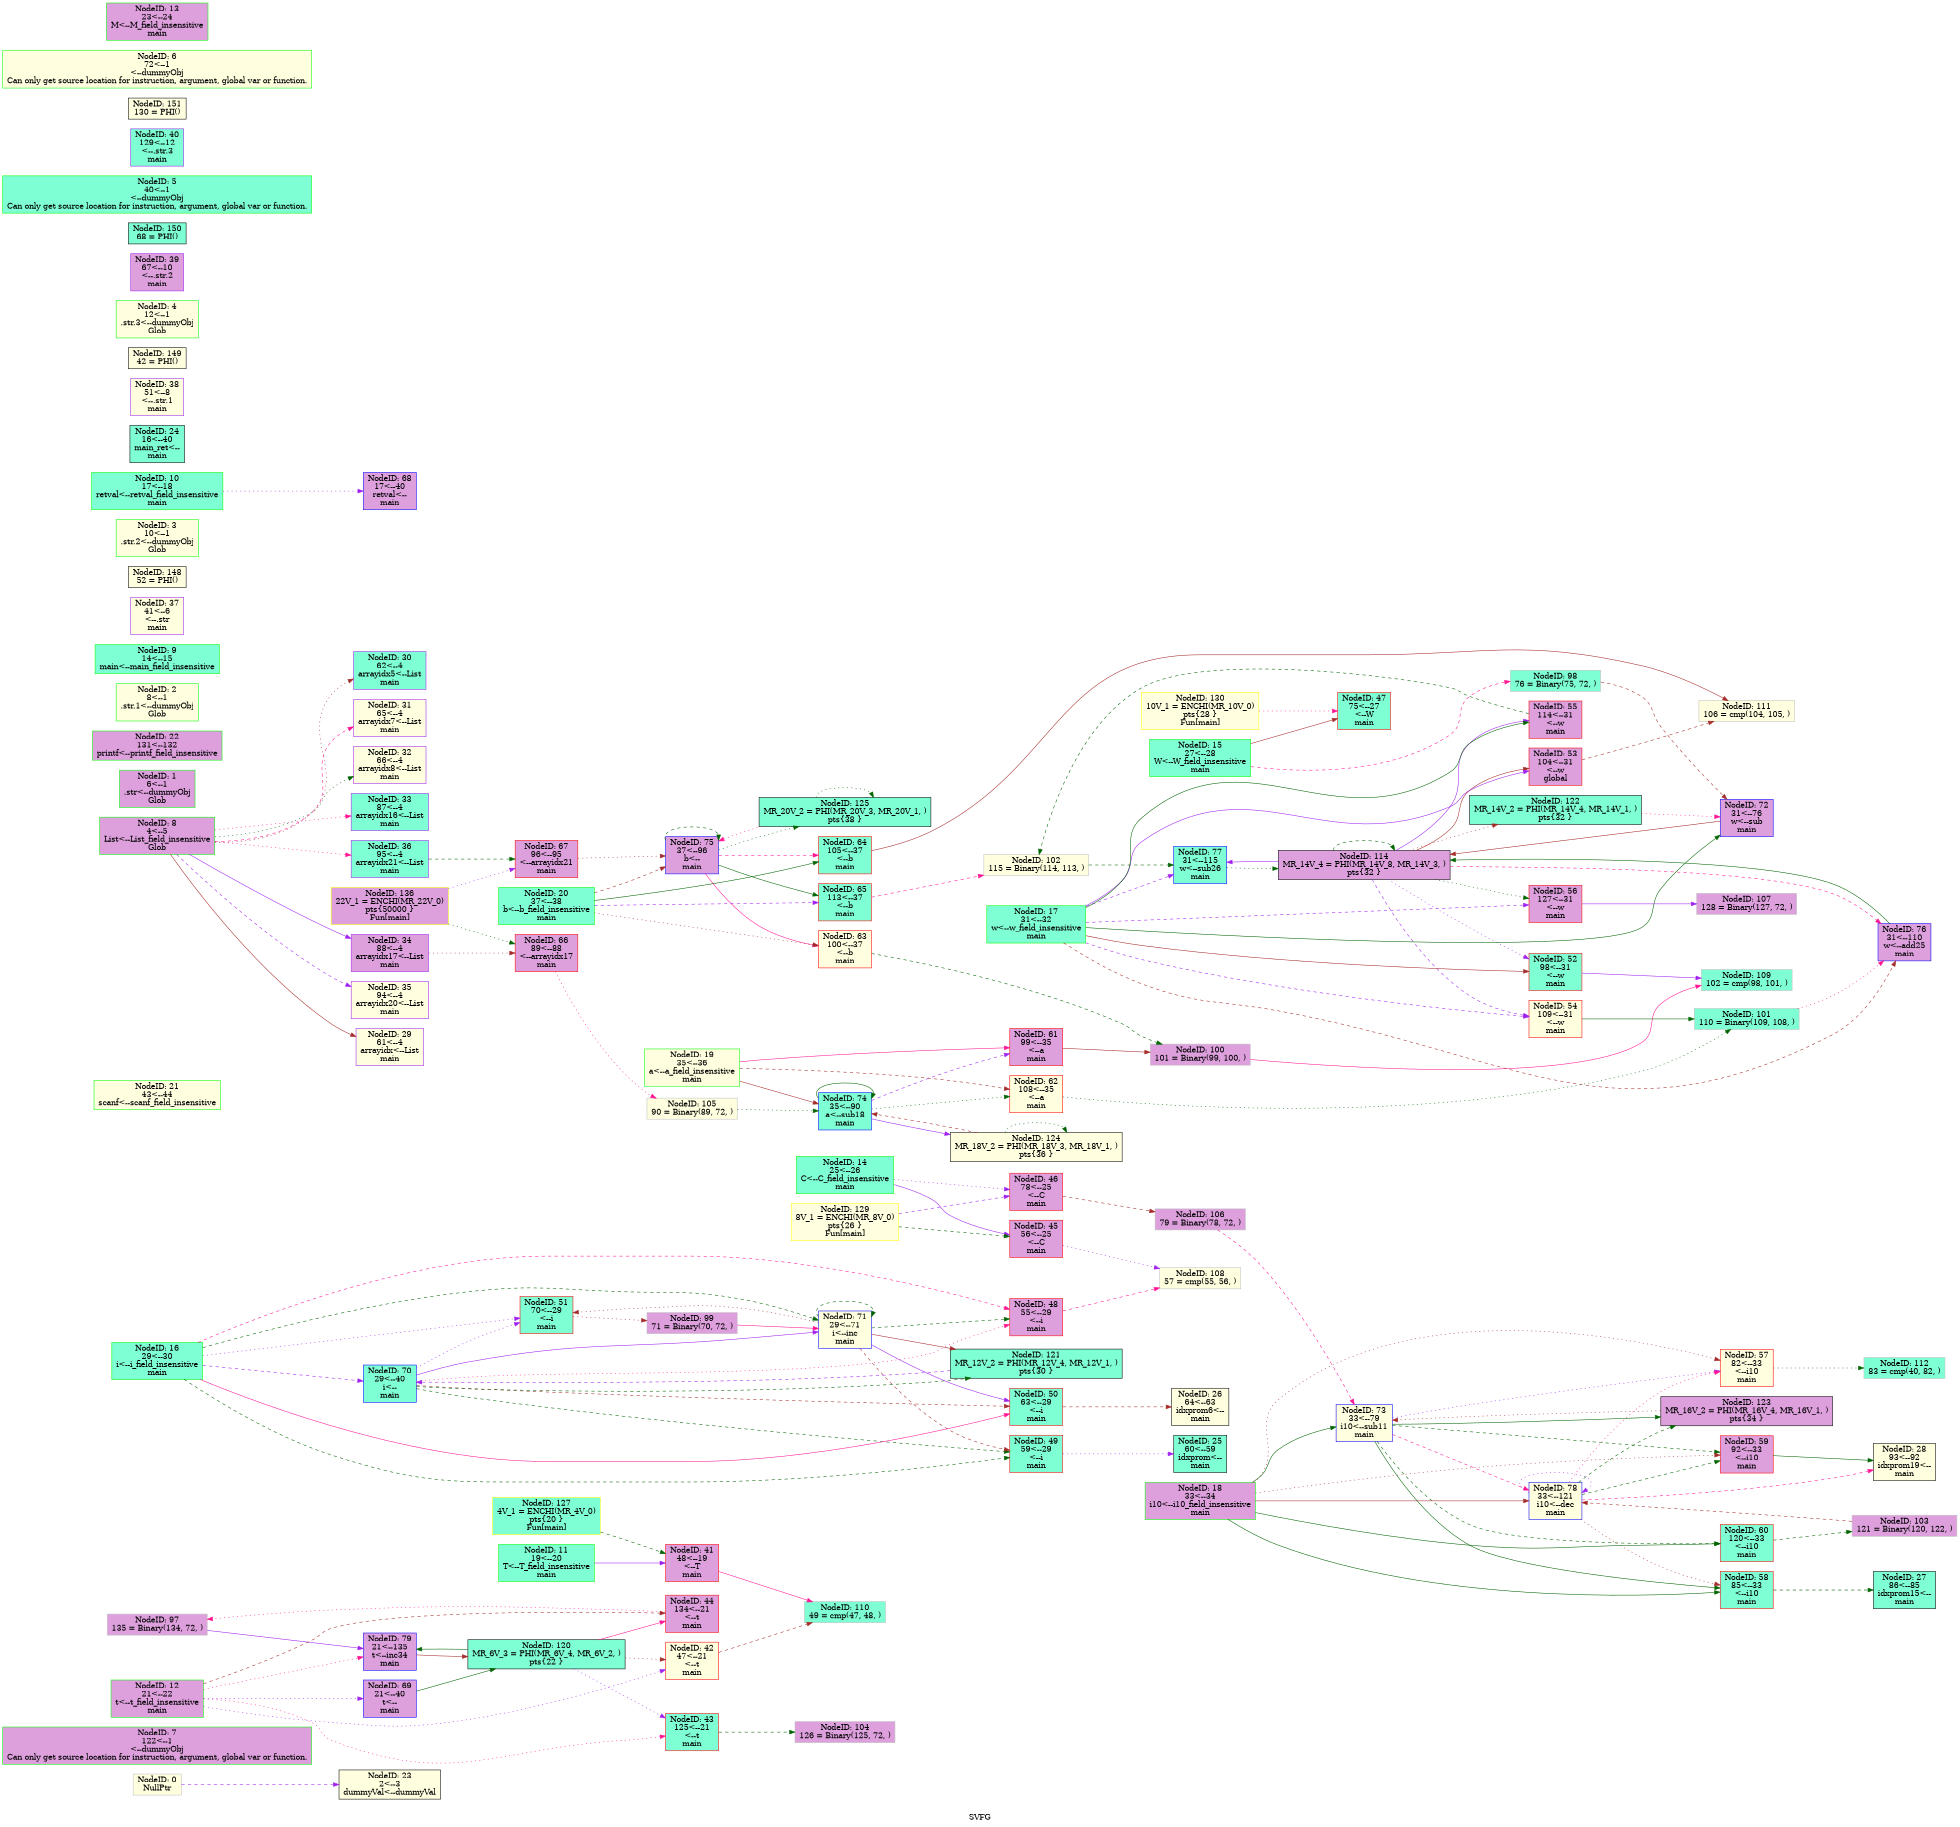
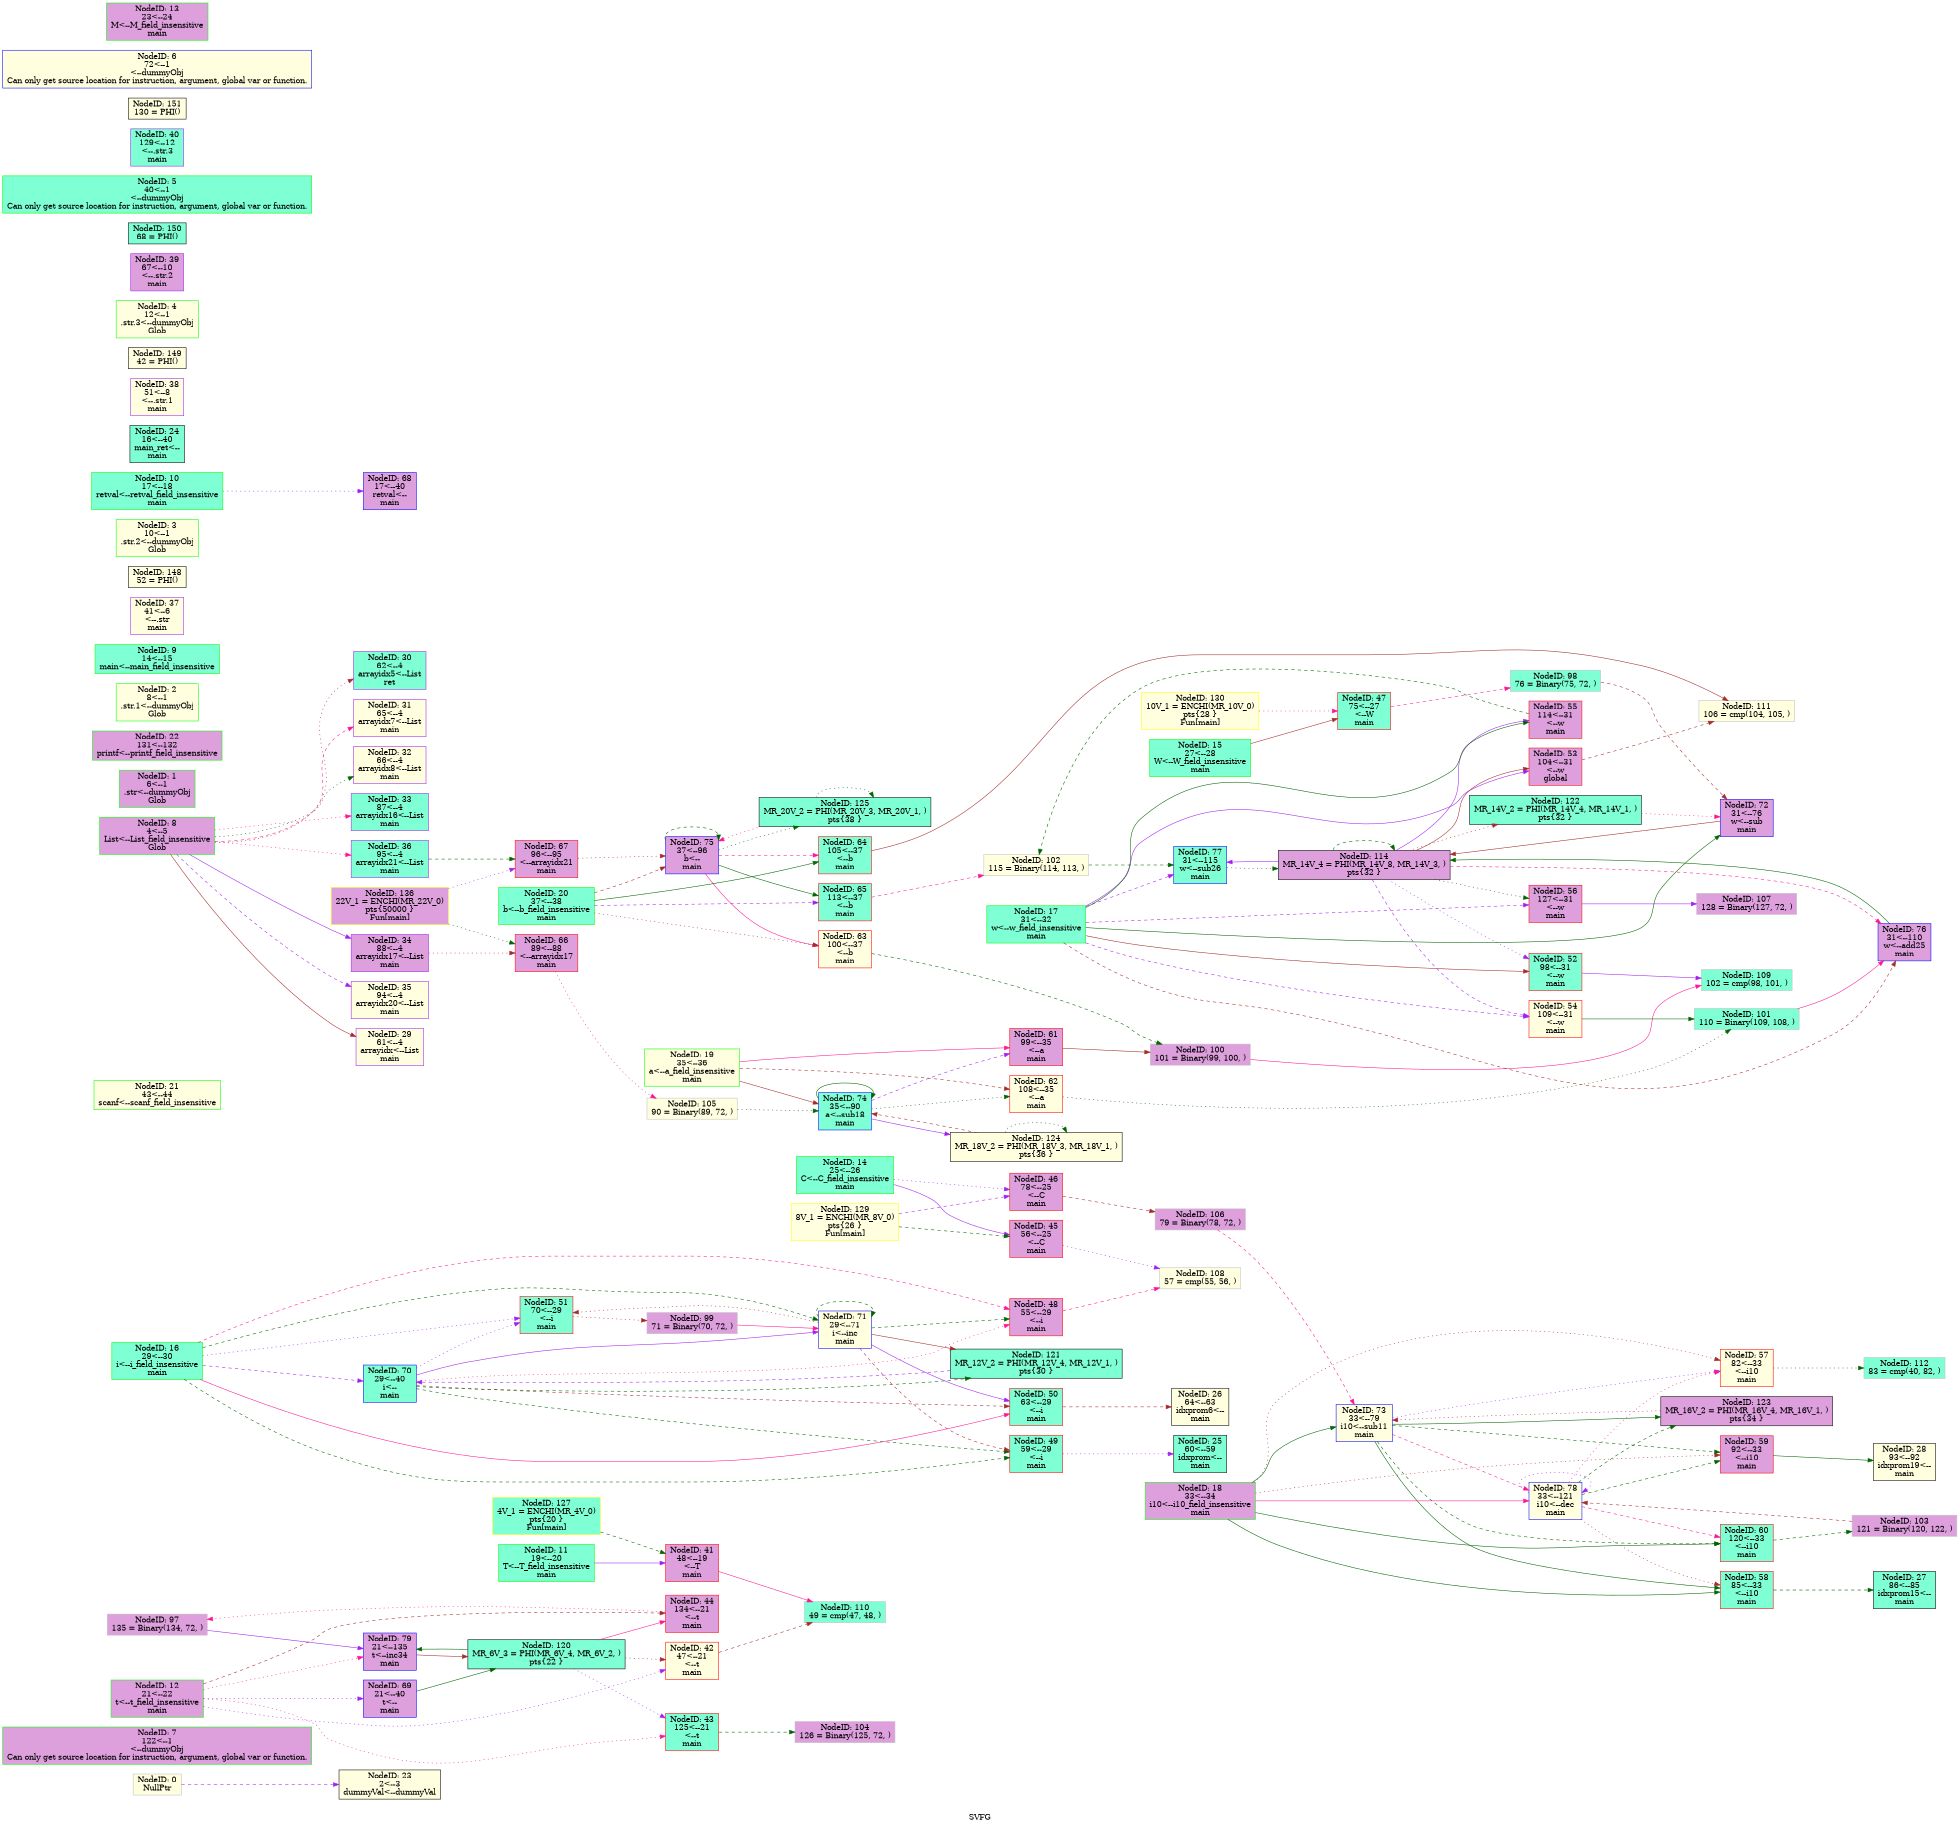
(157, 69) -> (157, 69)
(390, 682) -> (390, 682)
(1394, 760) -> (1448, 698)
(1841, 991) -> (1841, 991)
(1726, 1491) -> (1648, 1521)
(1389, 1501) -> (1389, 1501)
